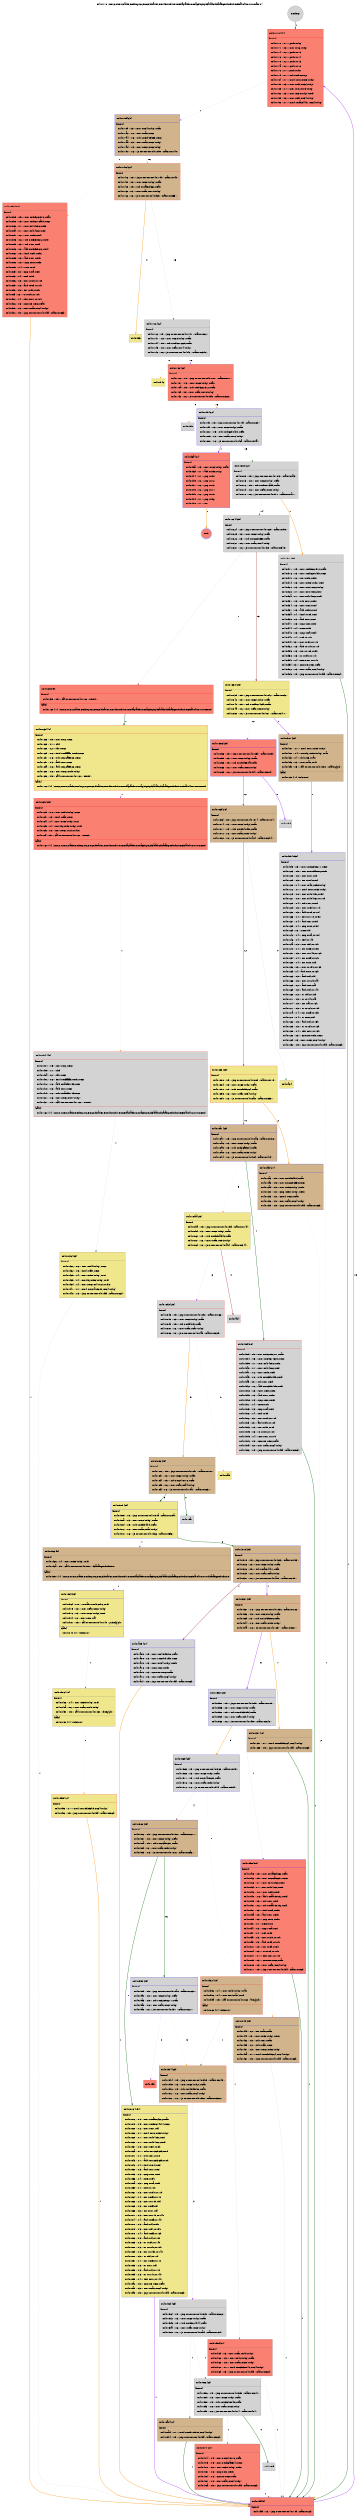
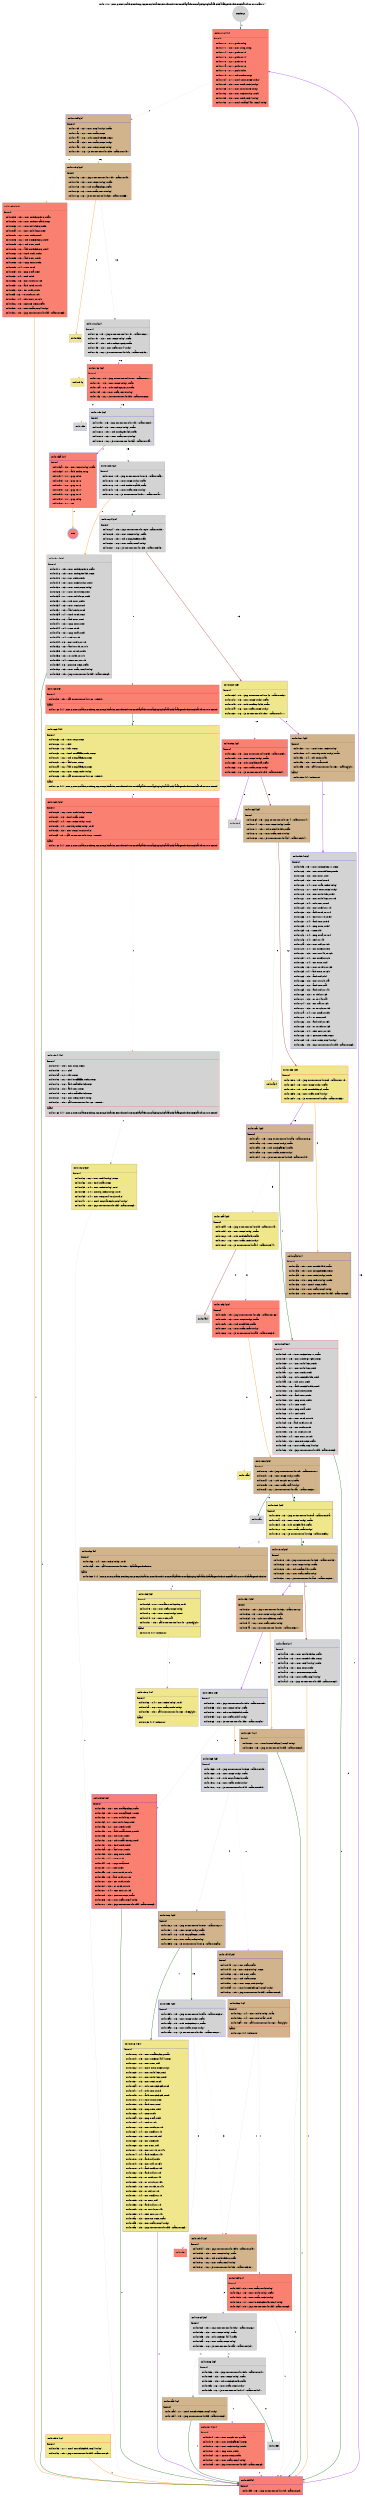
(191, 1319) -> (246, 1319)
(84, 1760) -> none
